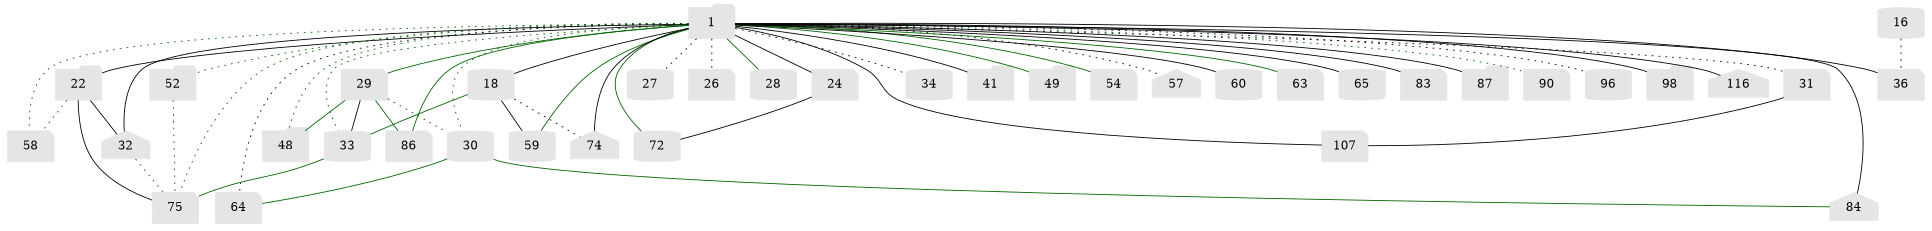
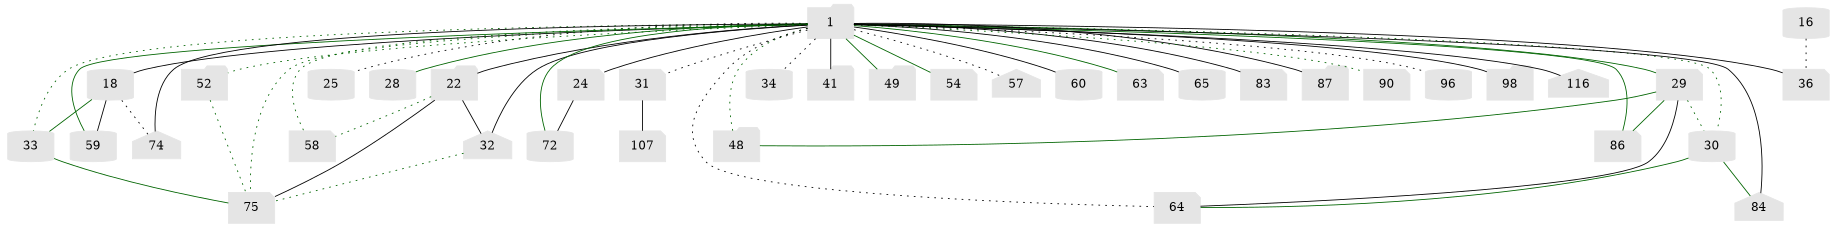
(650, 85) -> (331, 85)
(712, 85) -> none
(356, 116) -> (1409, 195)
(1017, 126) -> none
